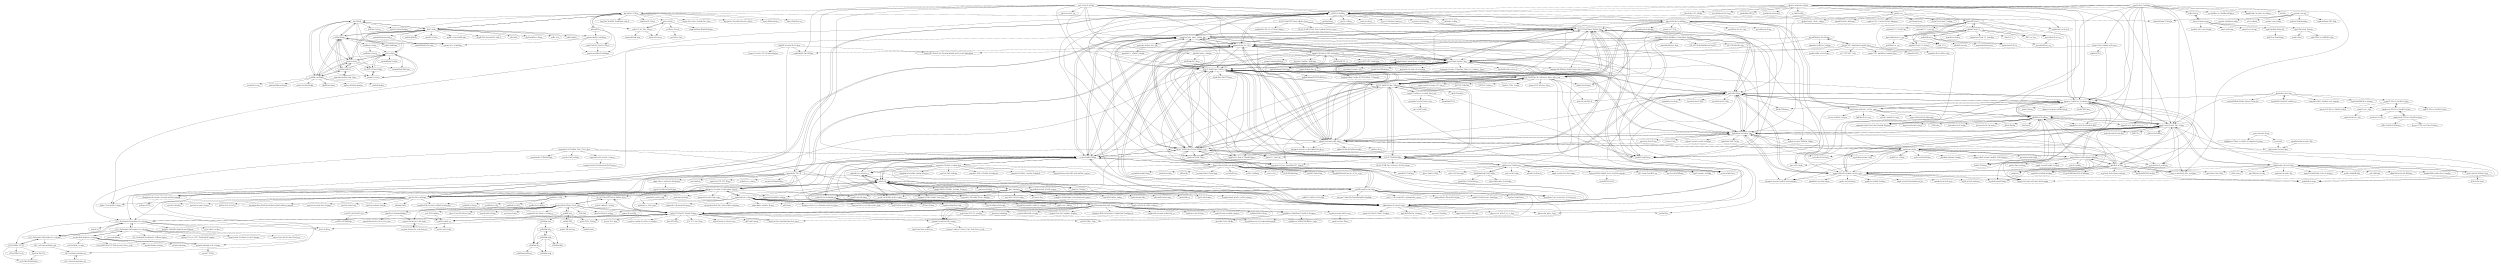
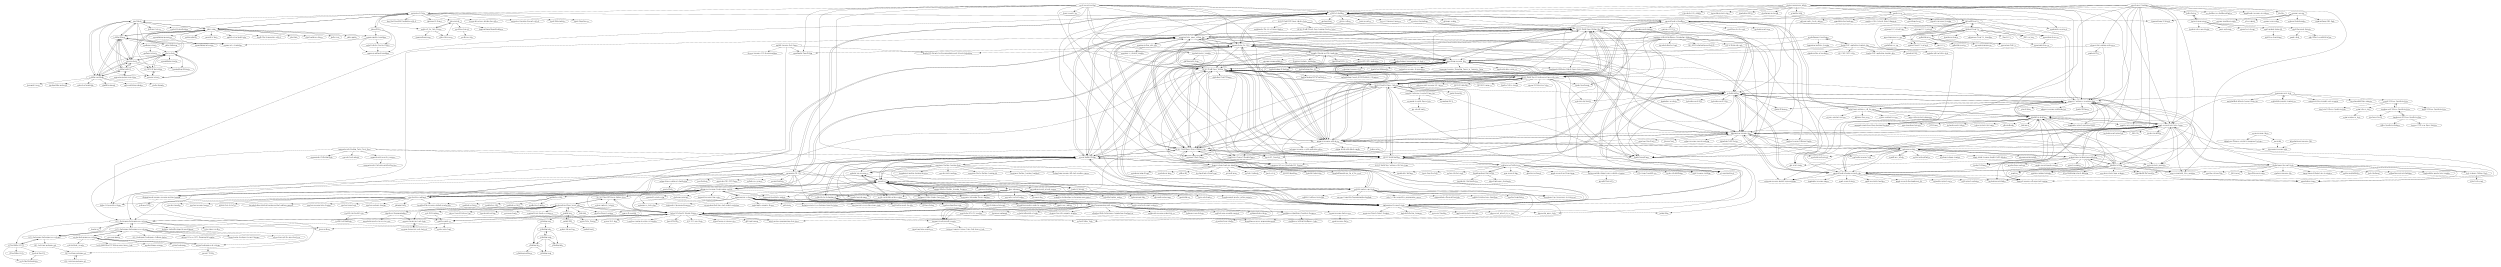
(774, 181) -> (777, 181)
(665, 189) -> (668, 189)
